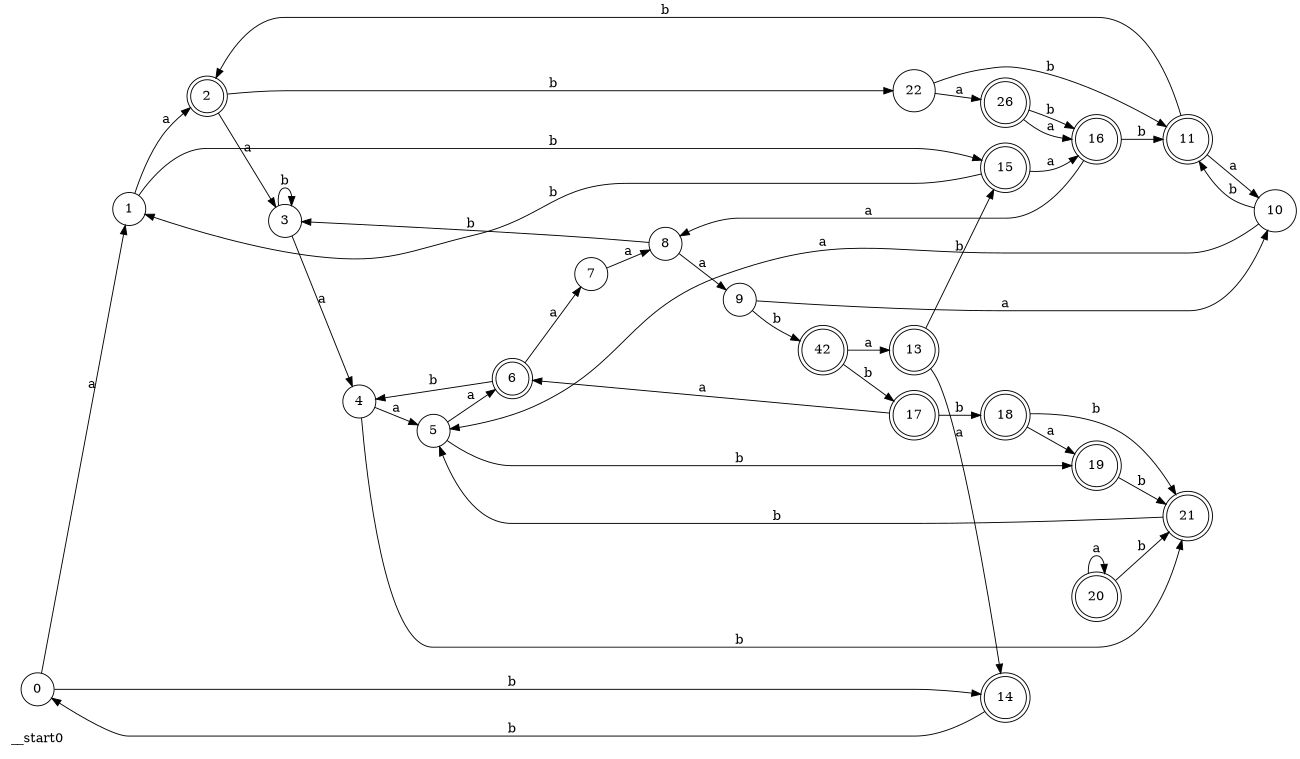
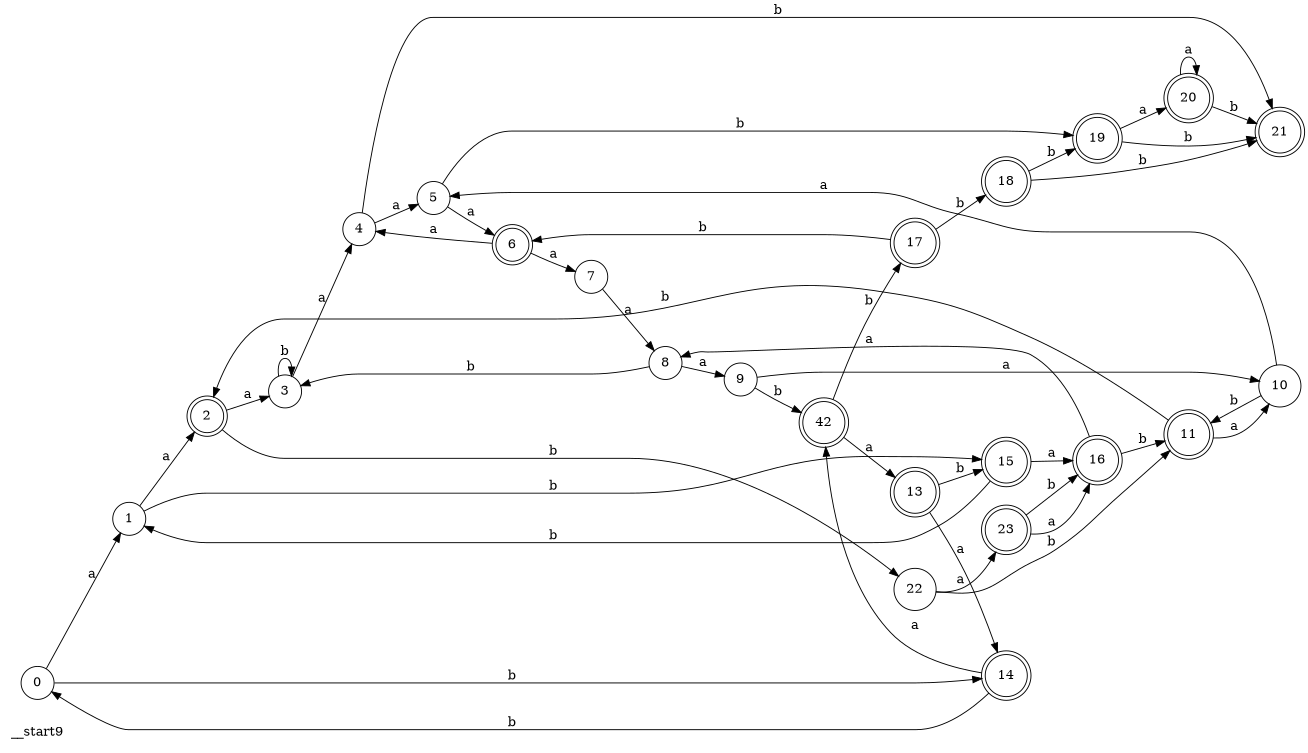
(1005, 103) -> (1006, 530)
none -> (1139, 120)
(434, 381) -> (434, 230)
(703, 388) -> (703, 228)
(1051, 431) -> (1052, 153)
(786, 523) -> none
none -> (865, 596)
(38, 739) -> (38, 732)
